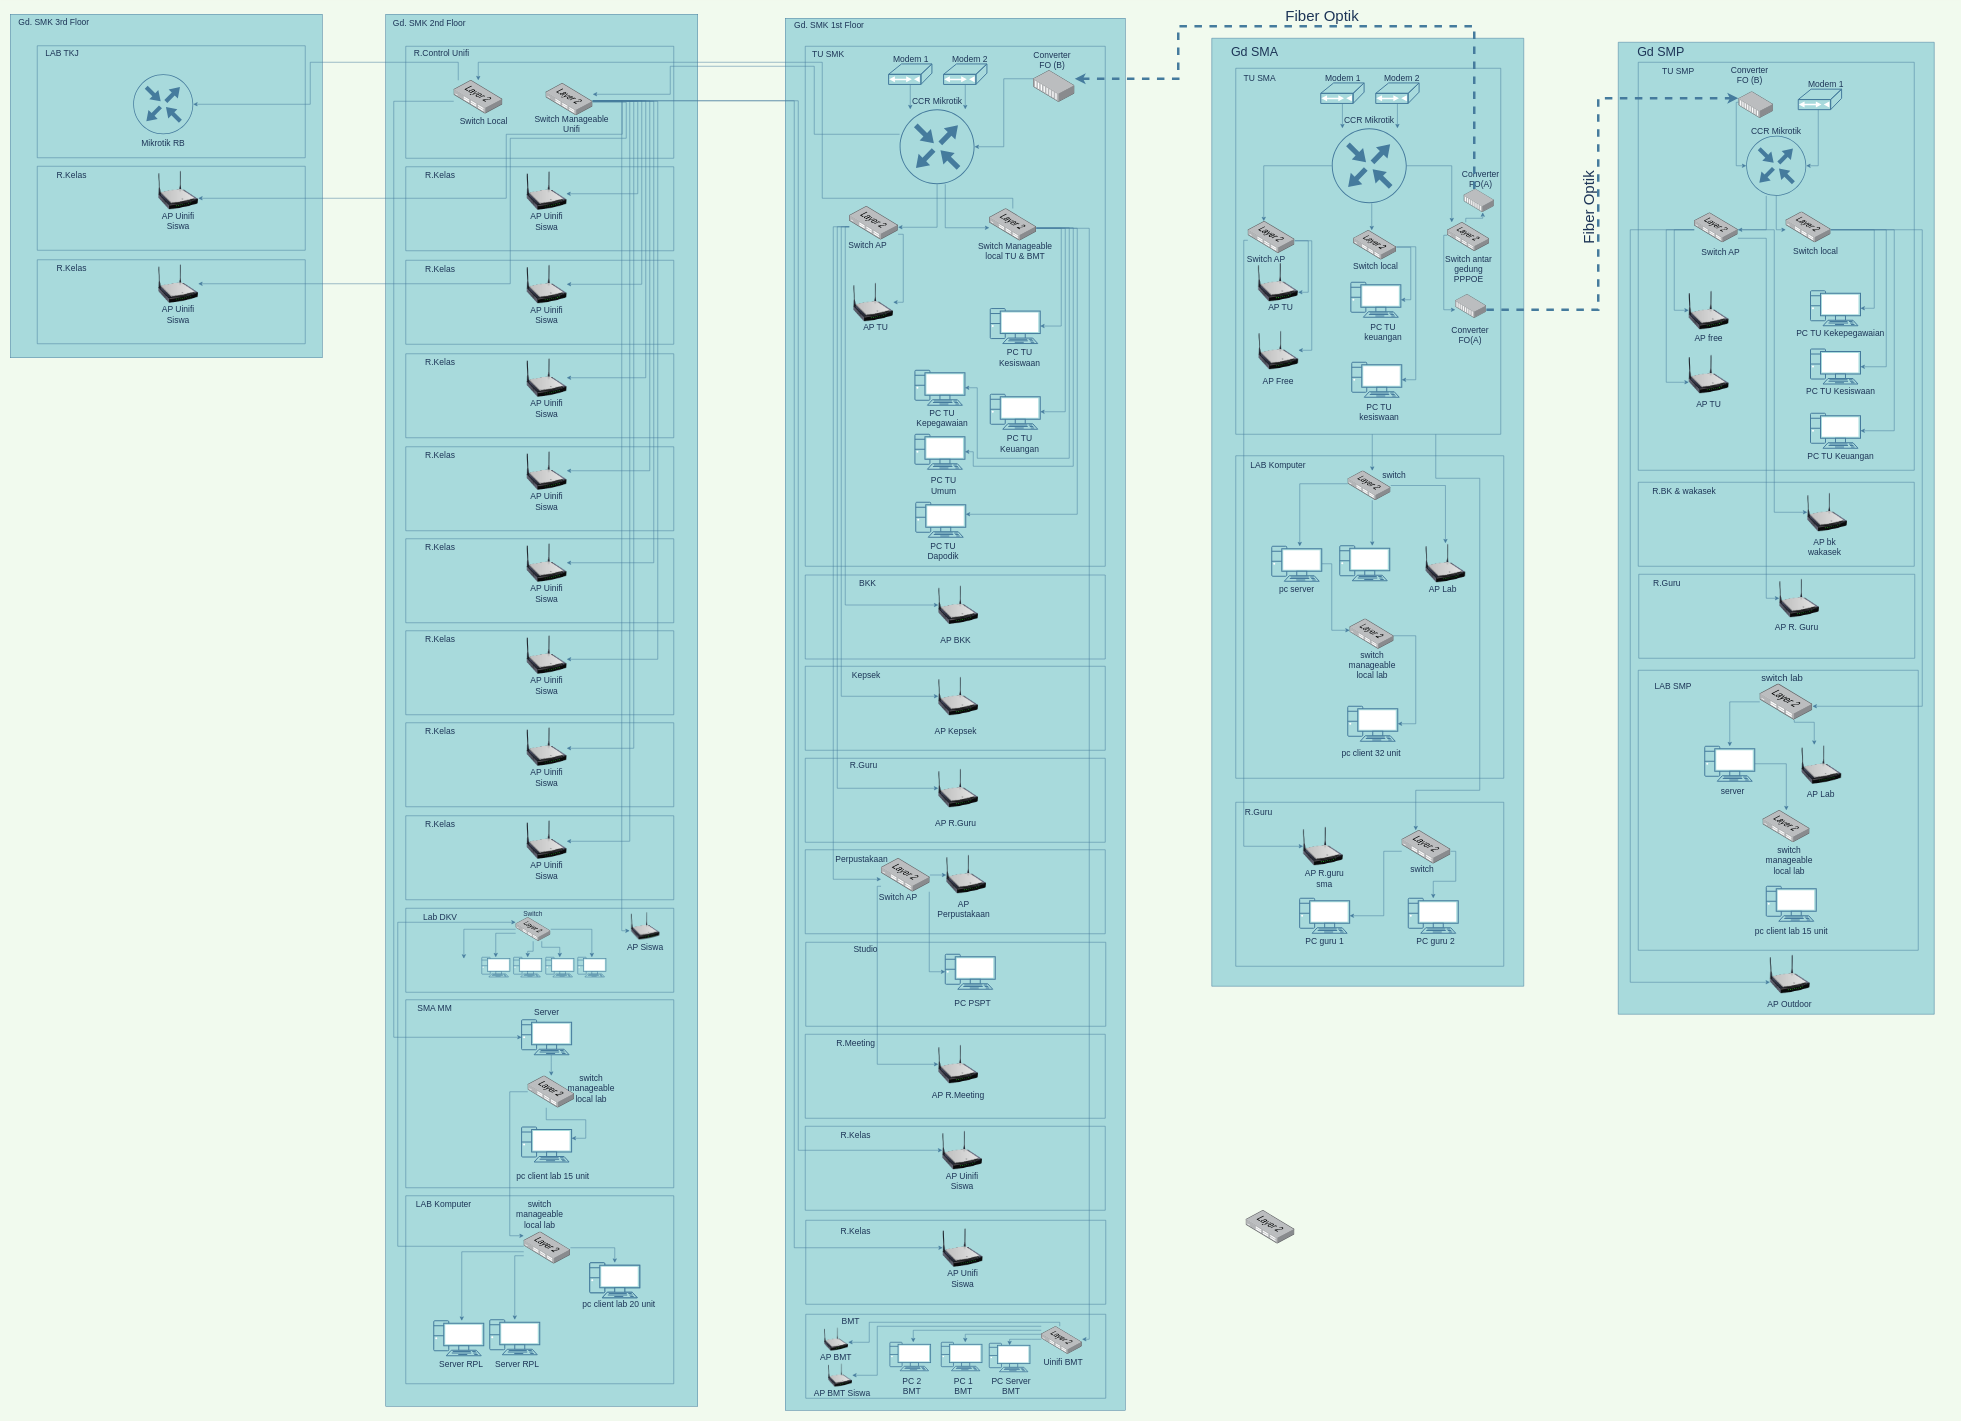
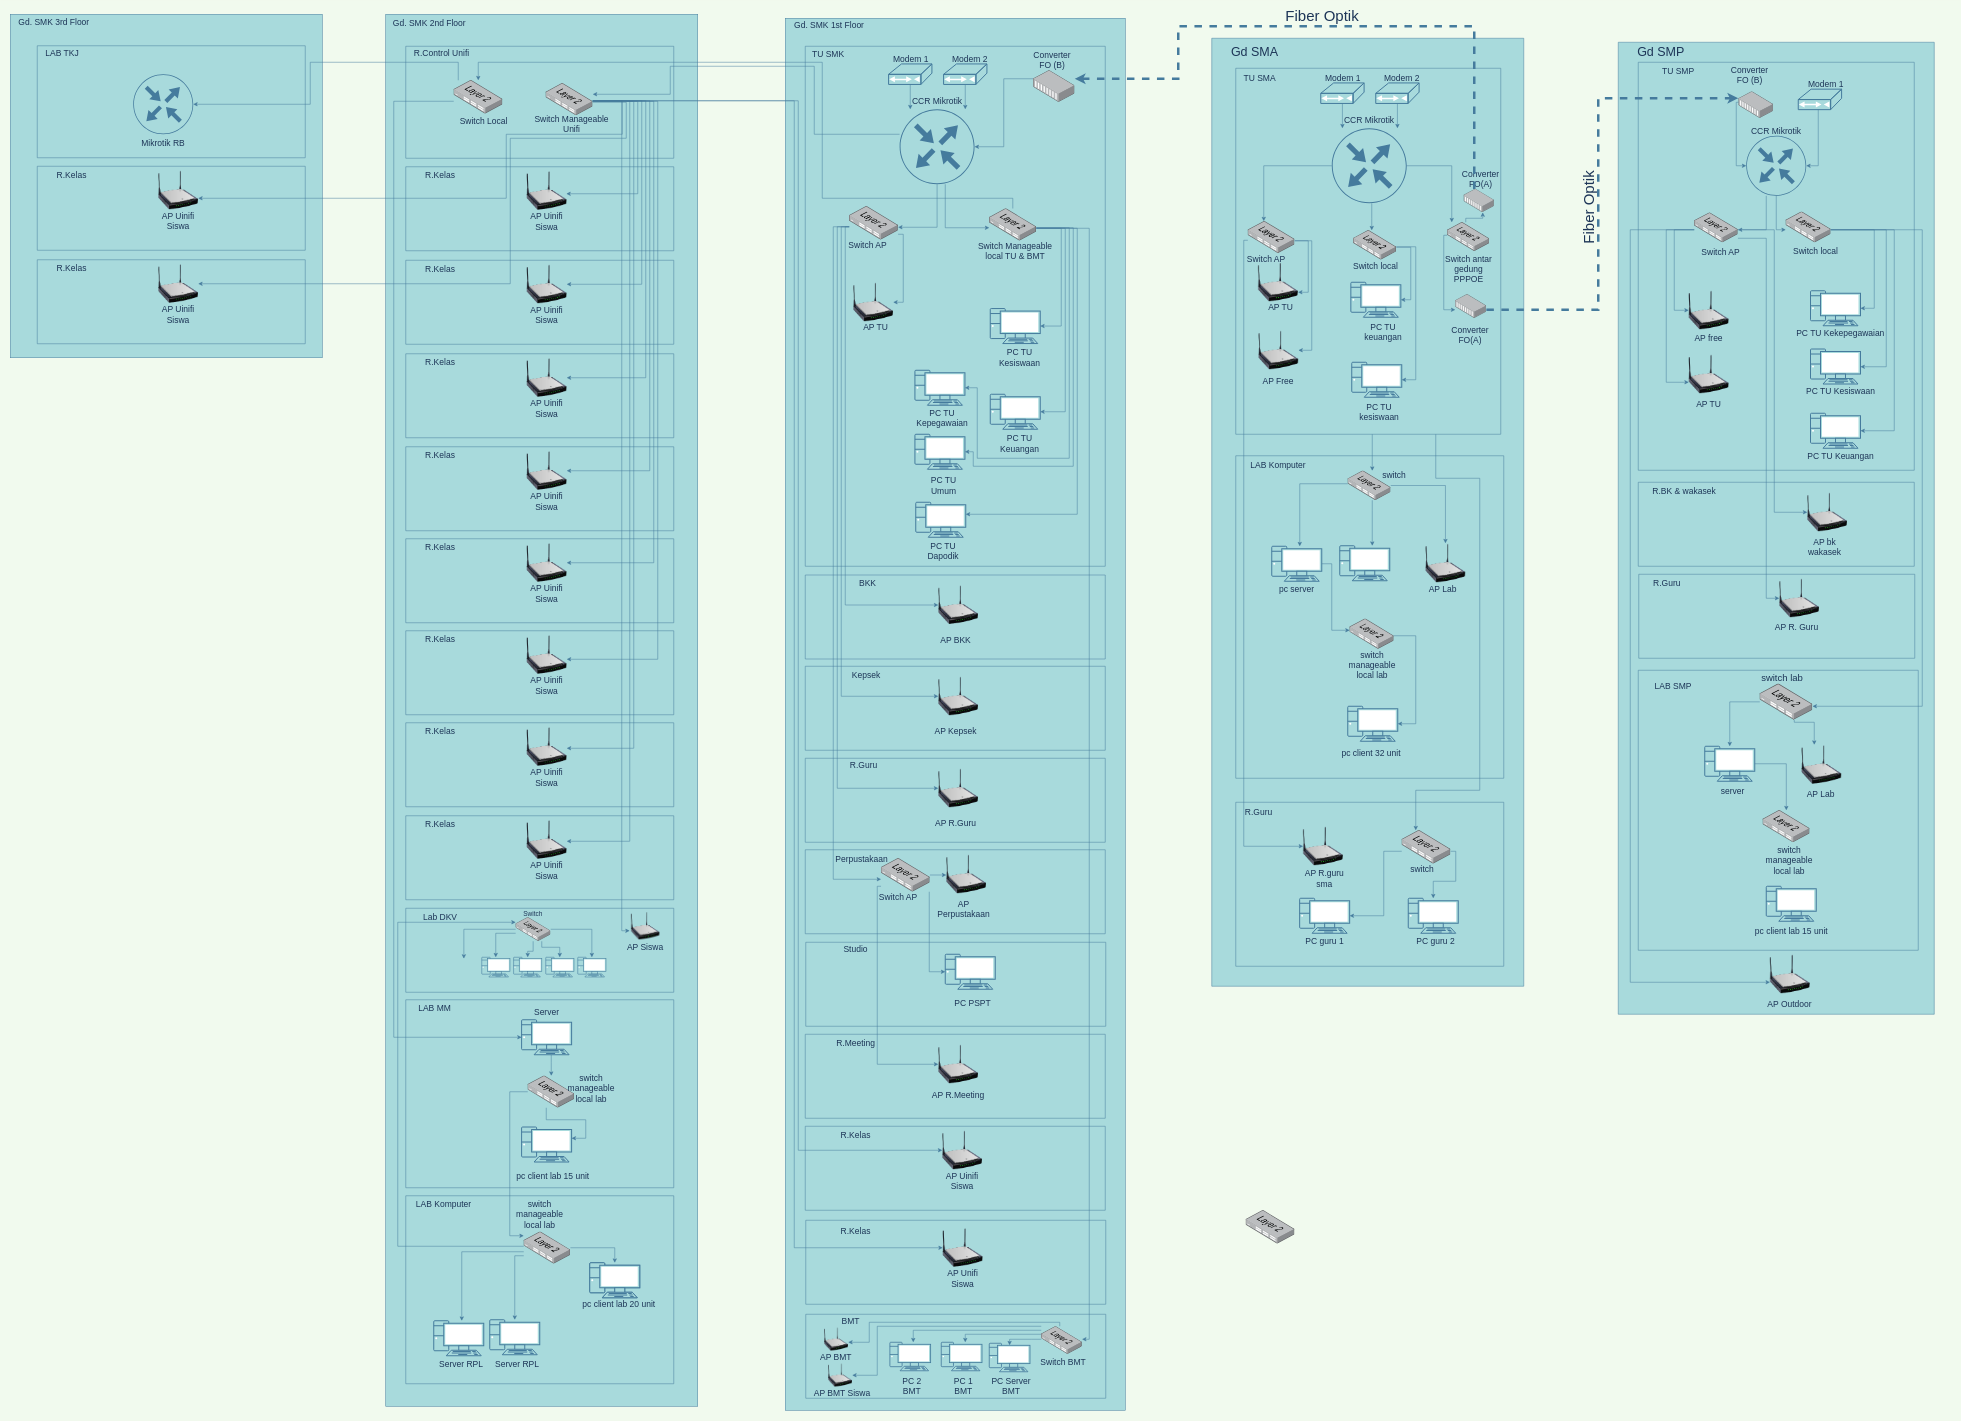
(866, 949) -> (856, 949)
(435, 1008) -> (435, 1008)
(1063, 1362) -> (1063, 1362)
